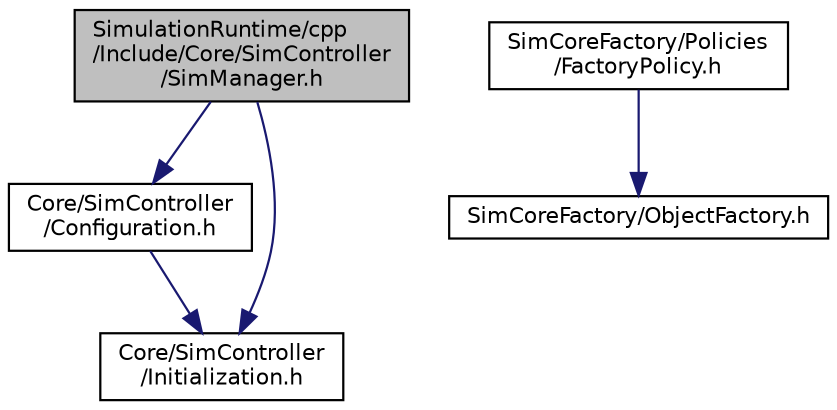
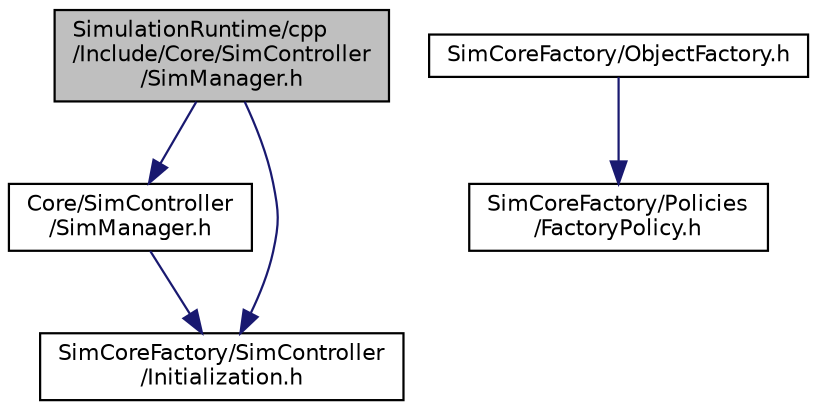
(639, 131) -> (619, 119)
(130, 217) -> (130, 217)
(222, 367) -> (222, 367)
